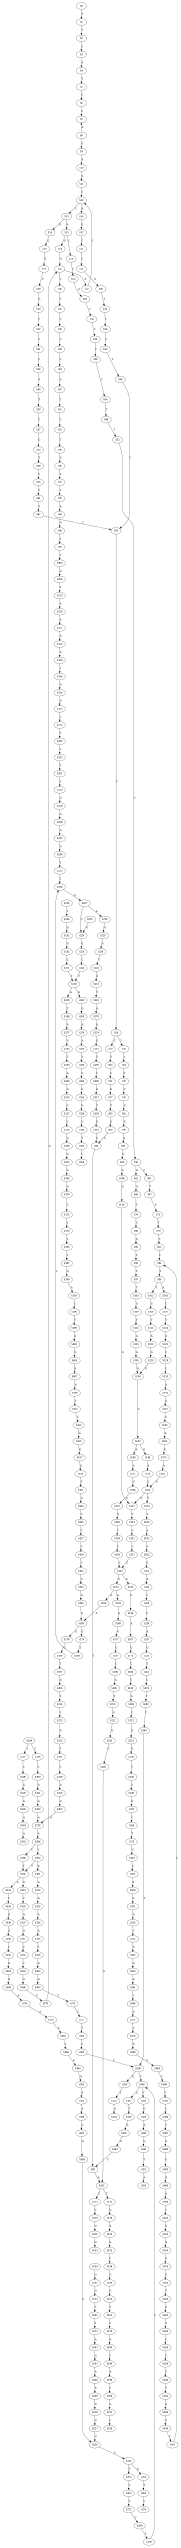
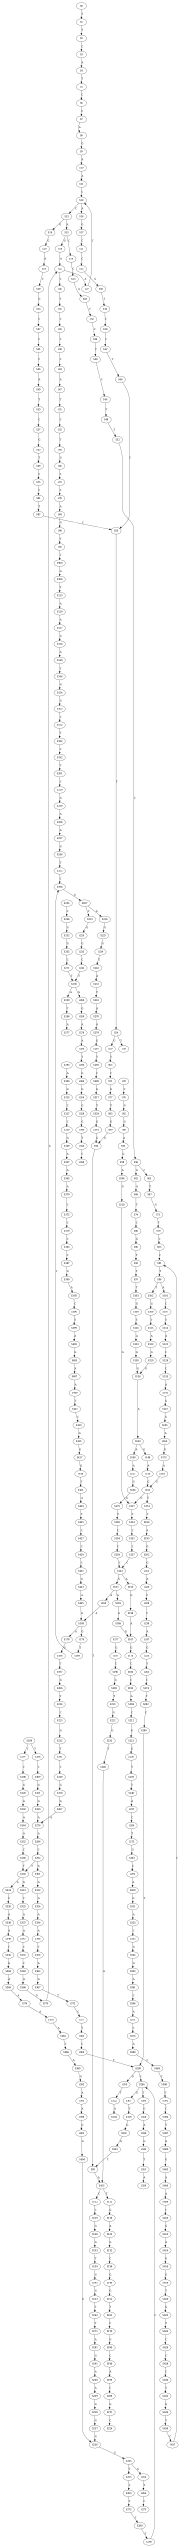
(81, 128) -> (79, 126)
(81, 918) -> (87, 910)
(67, 1049) -> none
(124, 1065) -> none
(117, 1631) -> (124, 1631)
(31, 1849) -> (23, 1849)
none -> (95, 2258)
